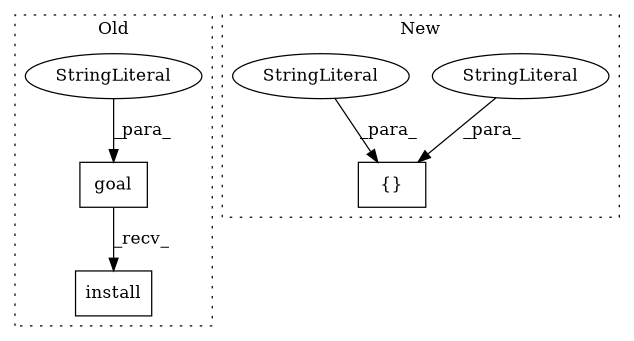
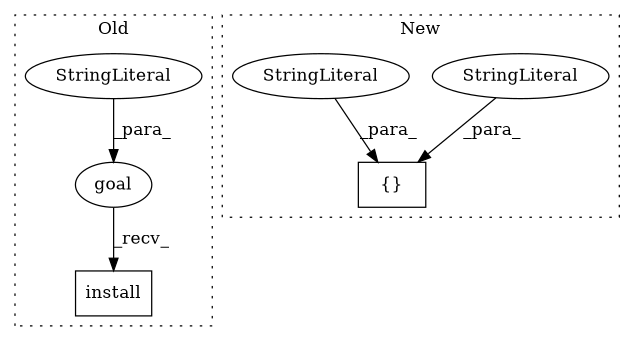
(114, 185) -> (114, 185)
